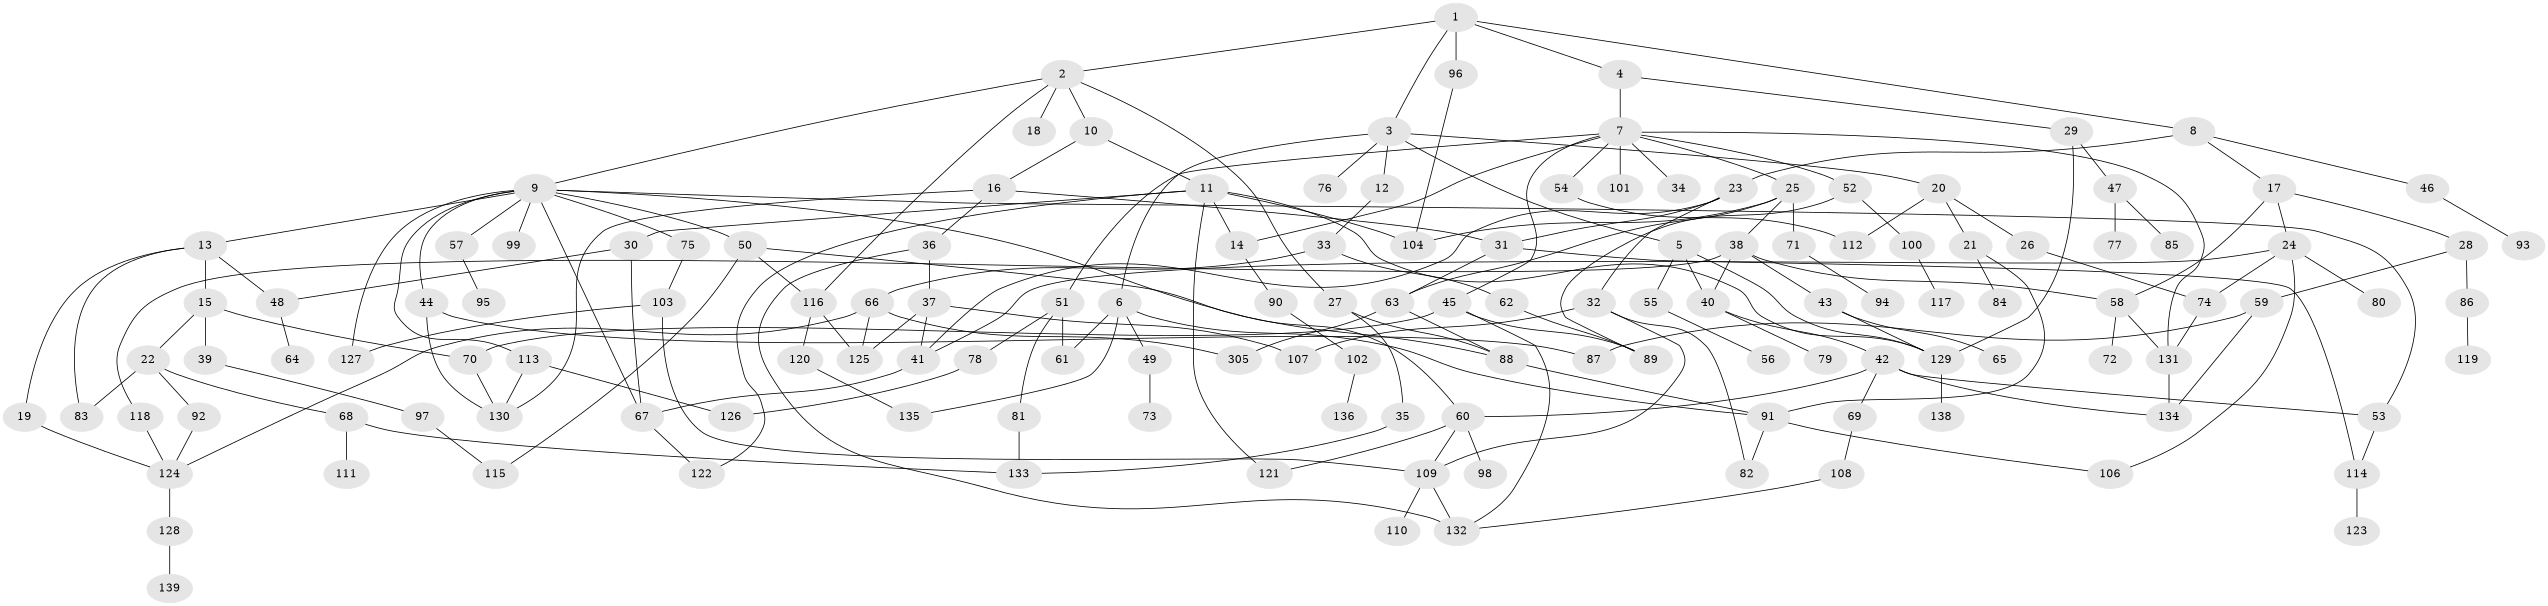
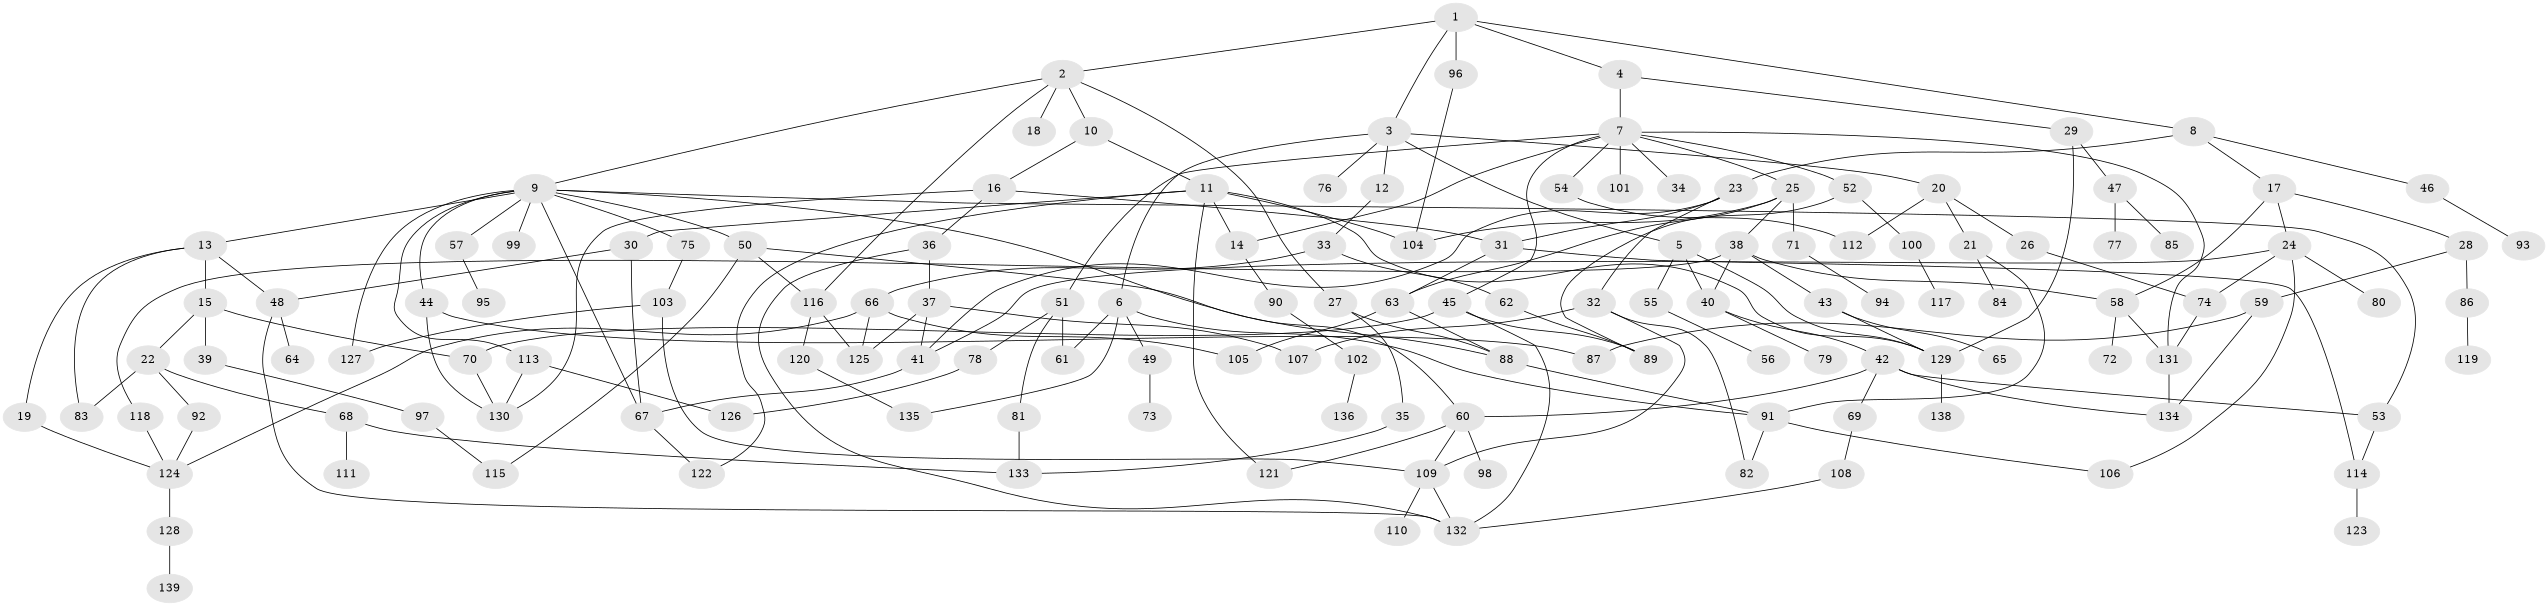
(1239, 360) -> (1239, 360)
none -> (783, 510)
